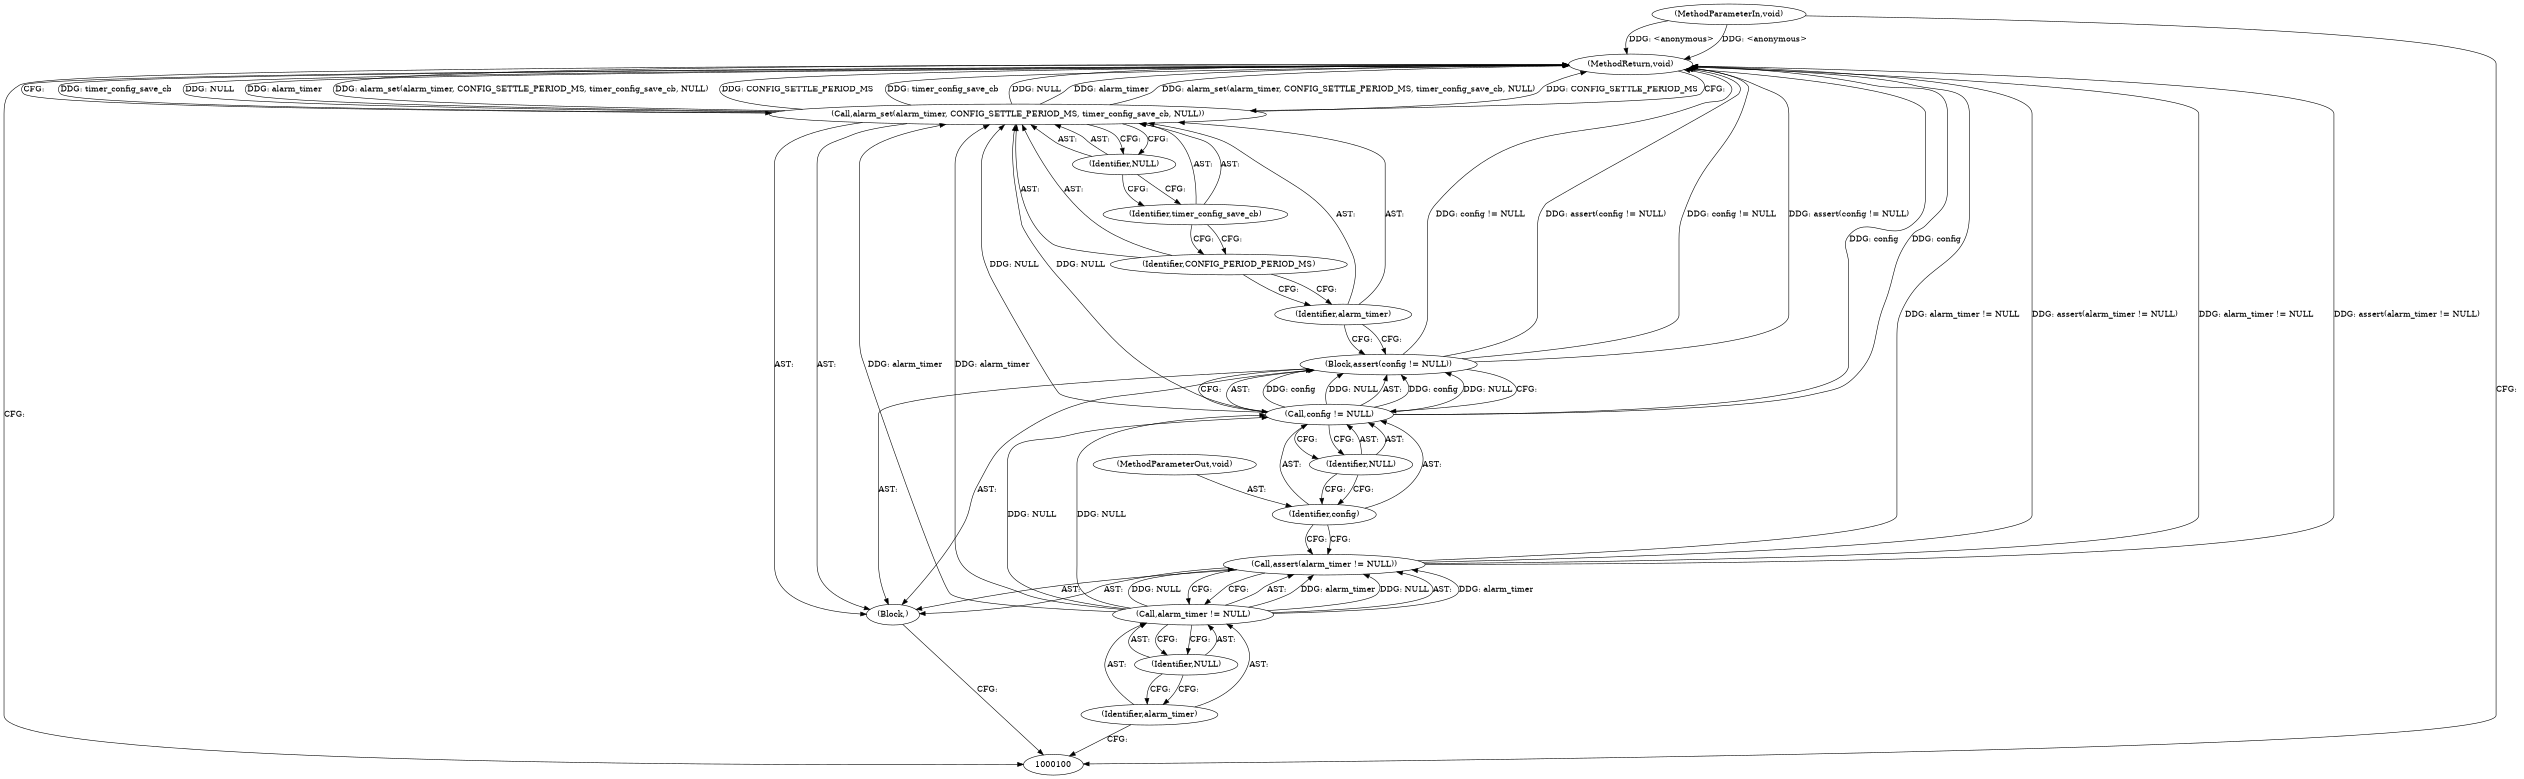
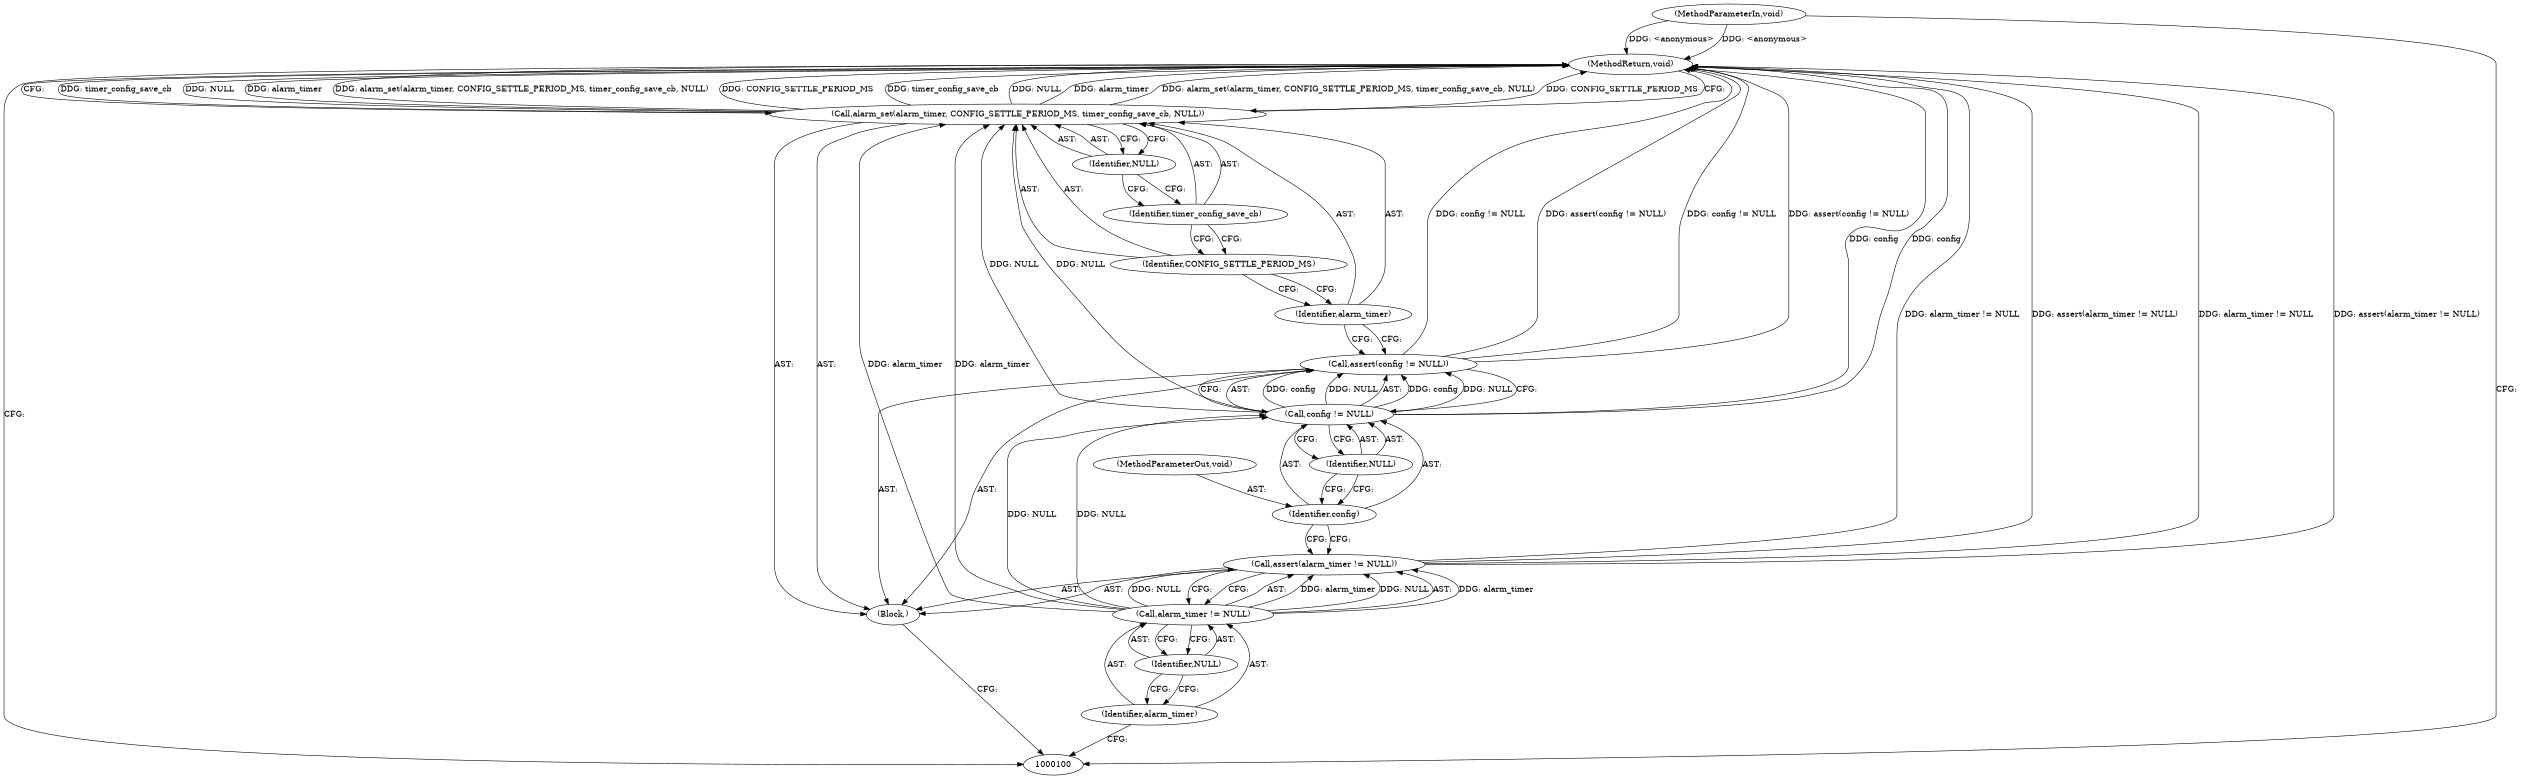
(1229, 264) -> (1229, 264)
(1389, 365) -> (1389, 365)
